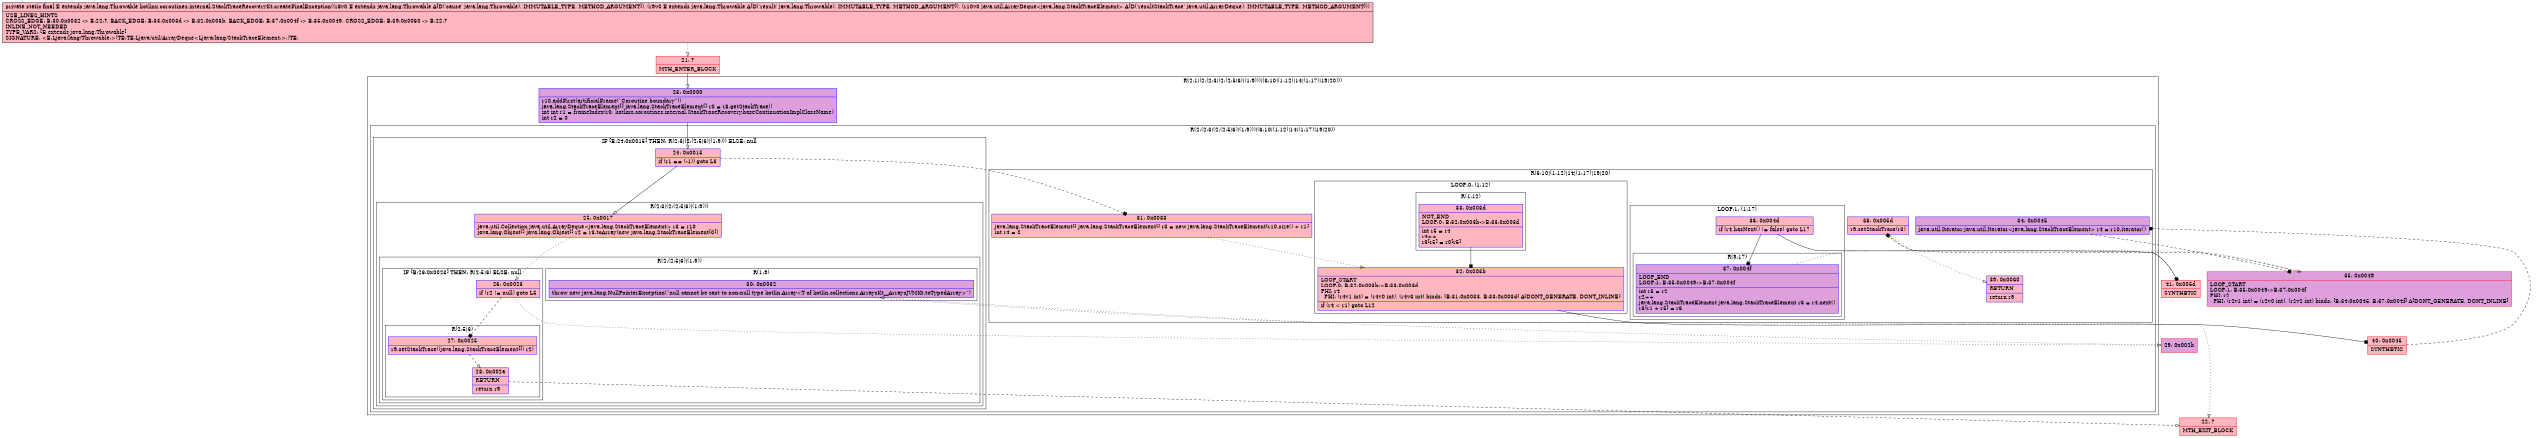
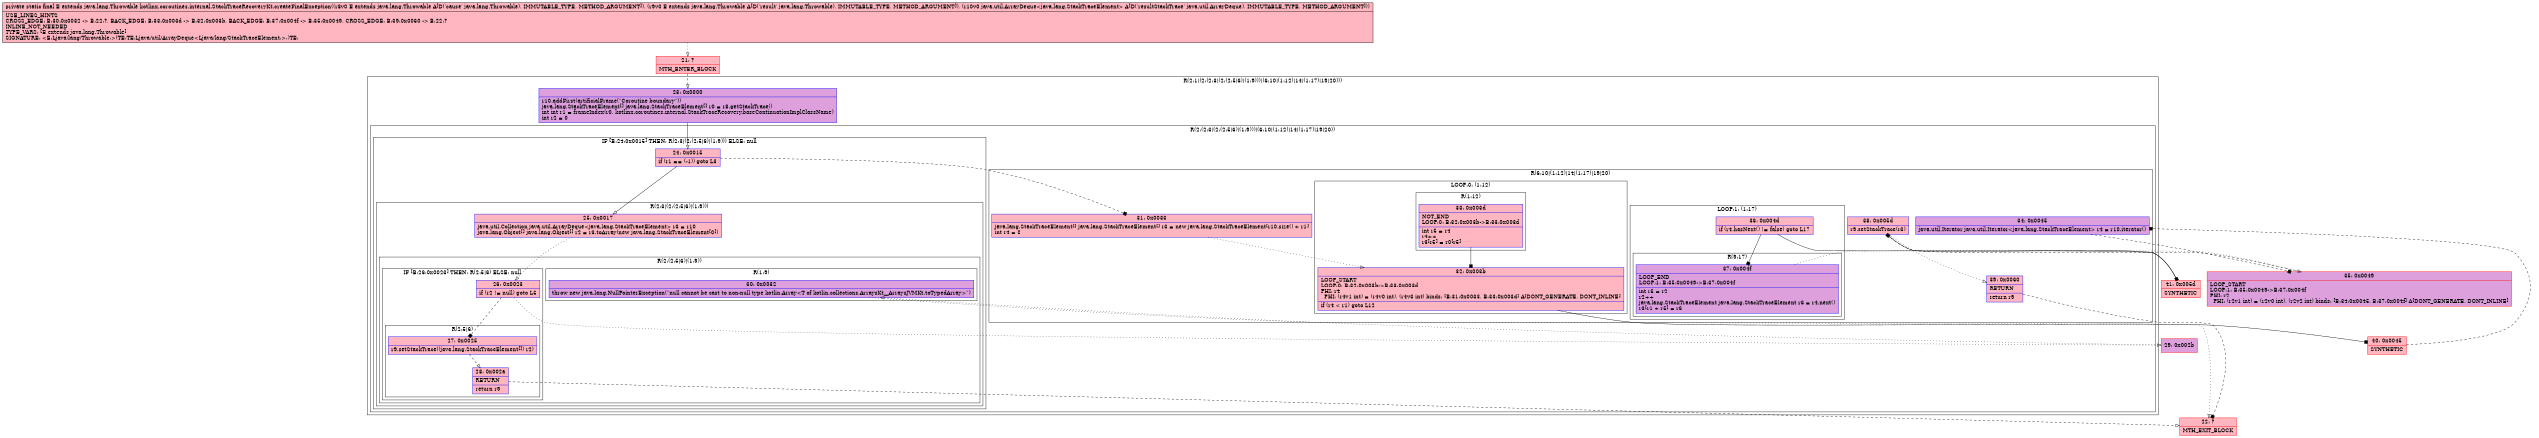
(688, 79) -> (688, 79)
(2038, 251) -> (2038, 251)
none -> (2142, 320)
